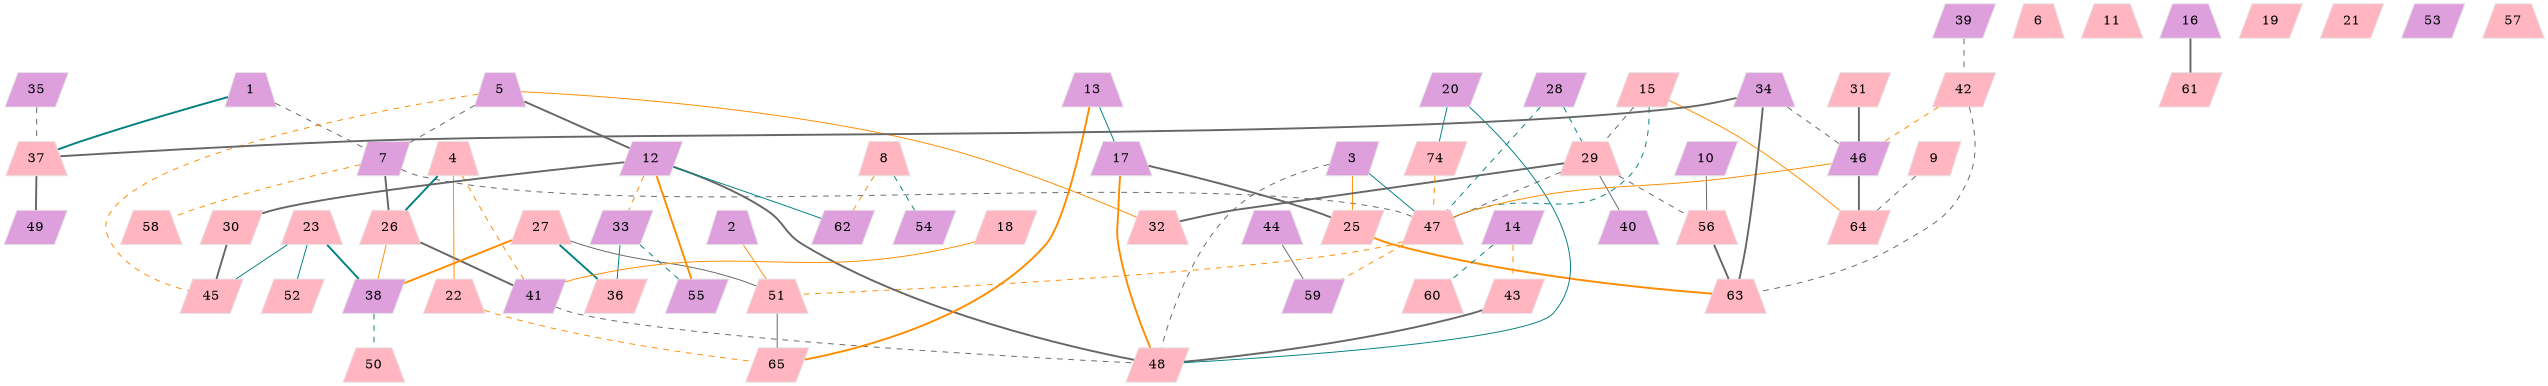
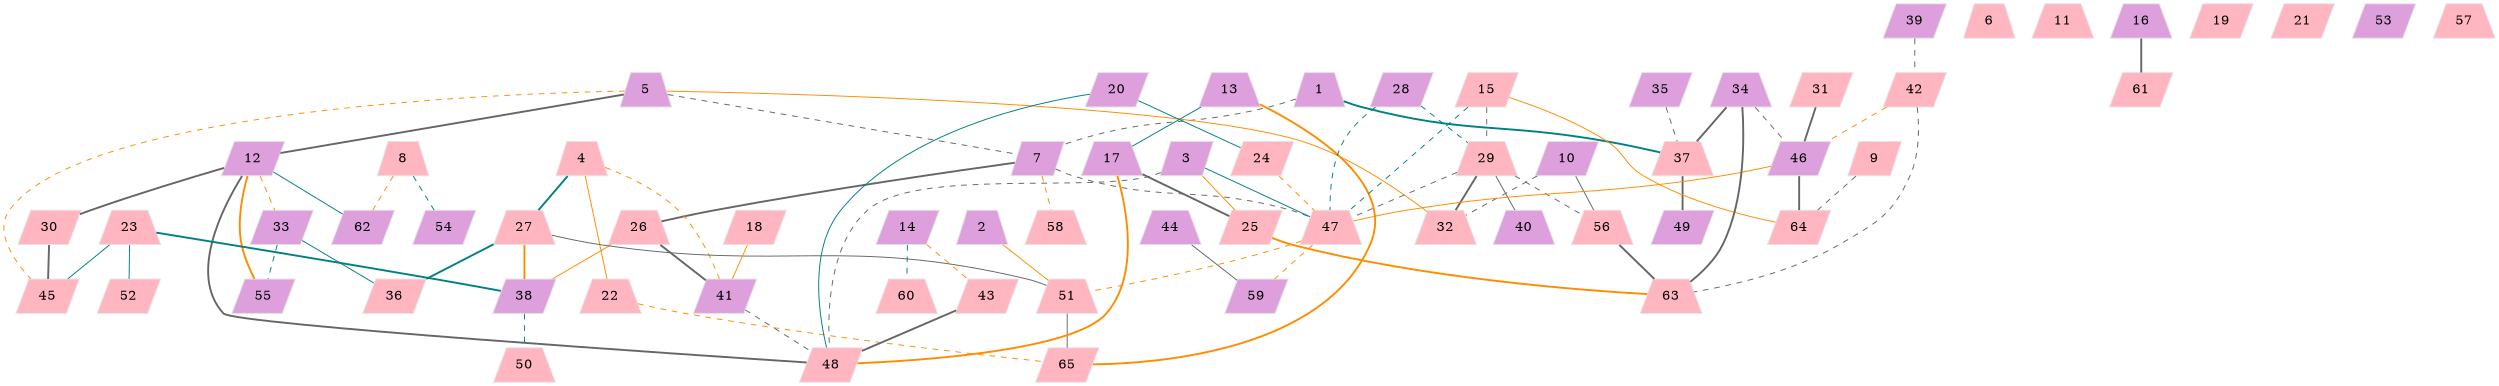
(1436, 159) -> (1262, 159)
none -> (1512, 190)
(422, 193) -> (553, 193)
